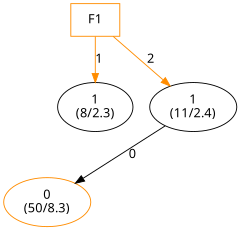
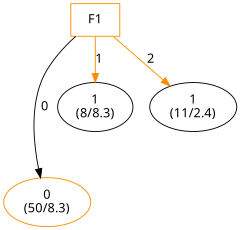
(95, 107) -> (95, 107)
(124, 152) -> (37, 97)
